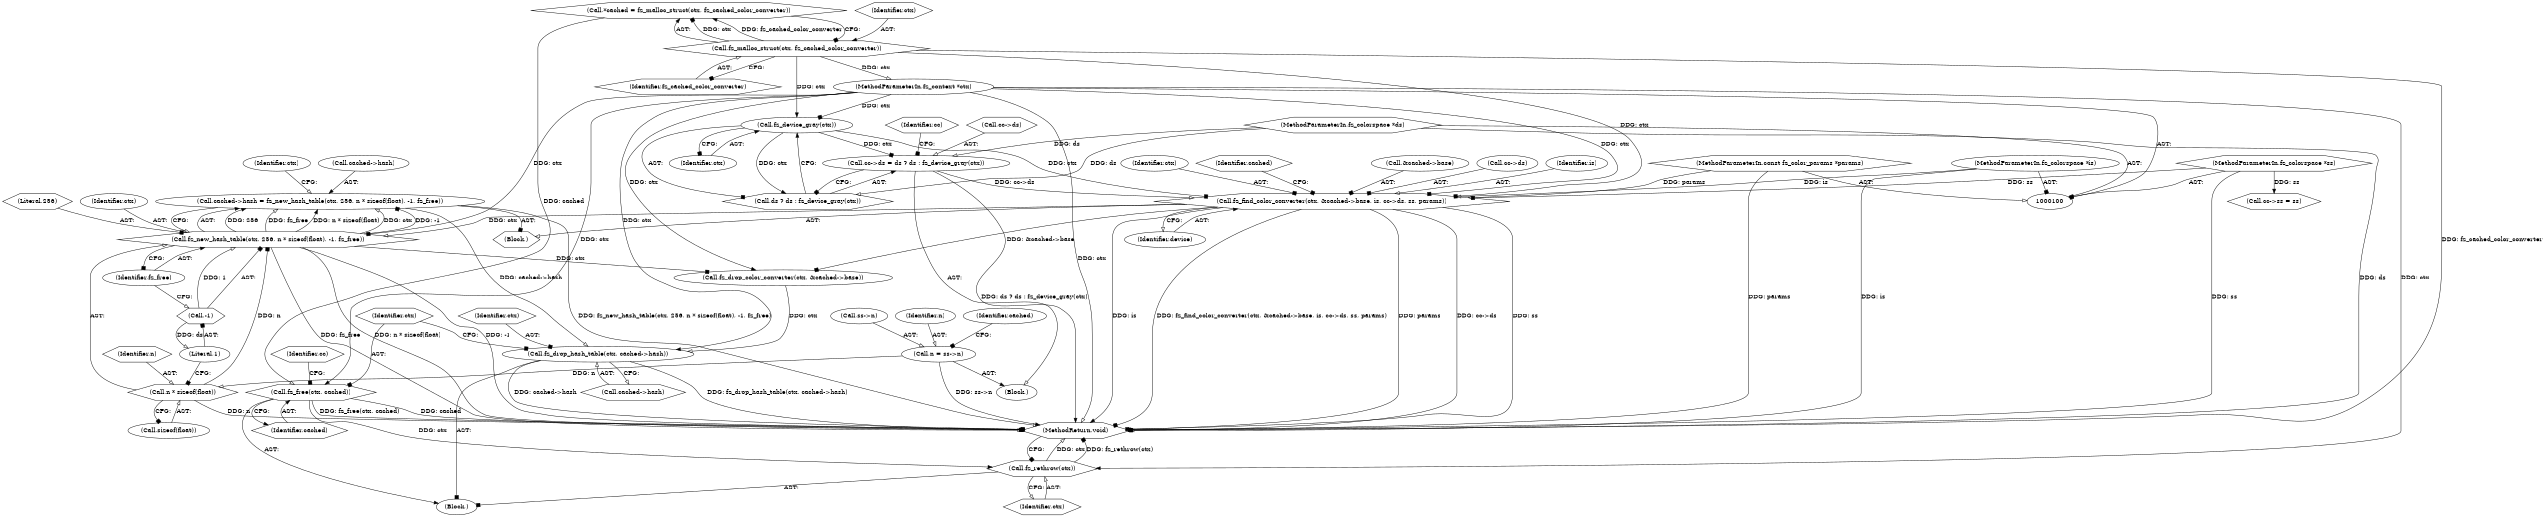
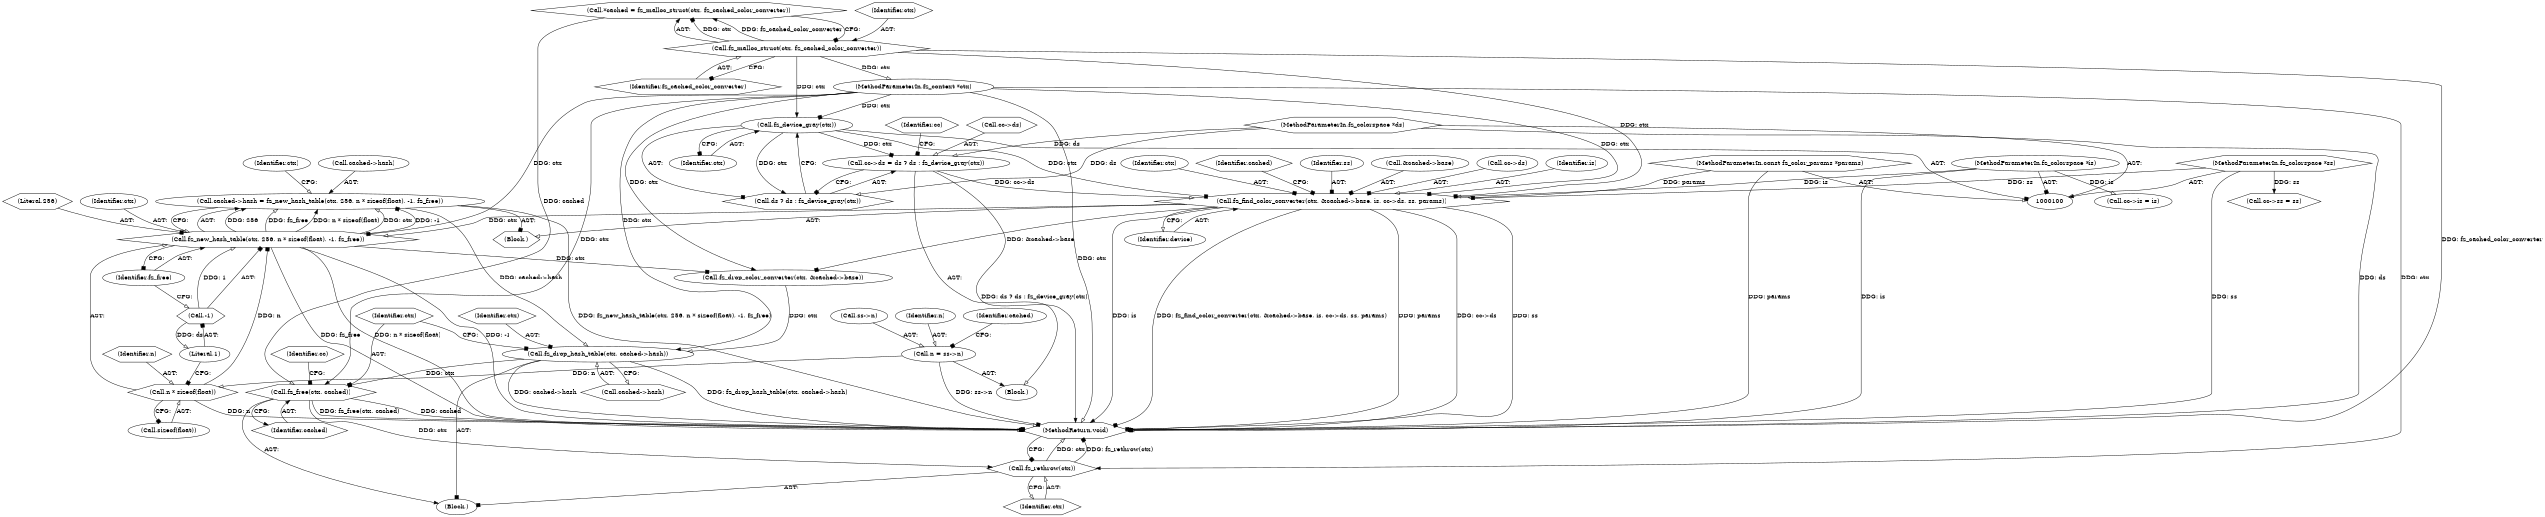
(1641, 95) -> (1438, 149)
none -> (1332, 163)
none -> (2133, 201)
none -> (433, 369)
(974, 410) -> (974, 410)
